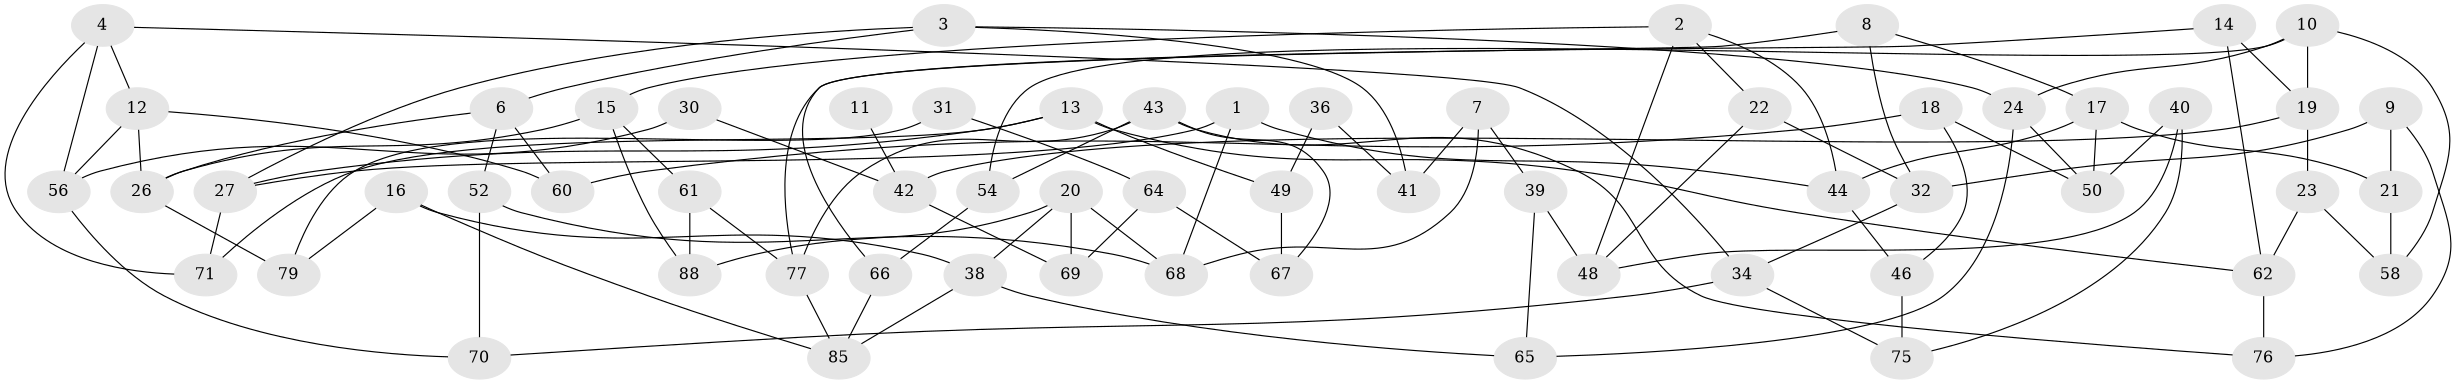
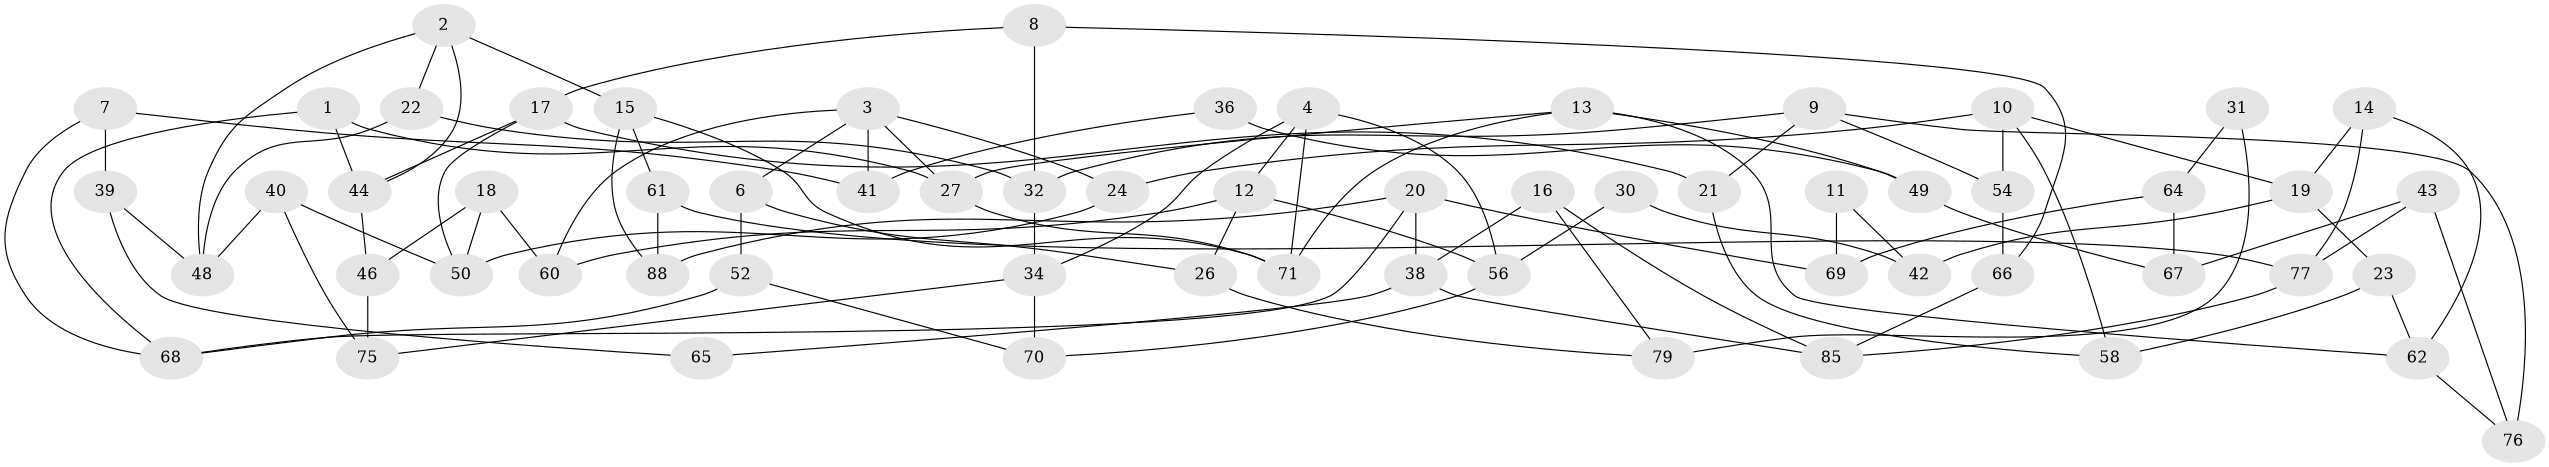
(372, 146) -> (835, 216)
(532, 150) -> (713, 128)
(1045, 163) -> (1910, 149)
(985, 232) -> (1837, 234)
(1831, 332) -> none
